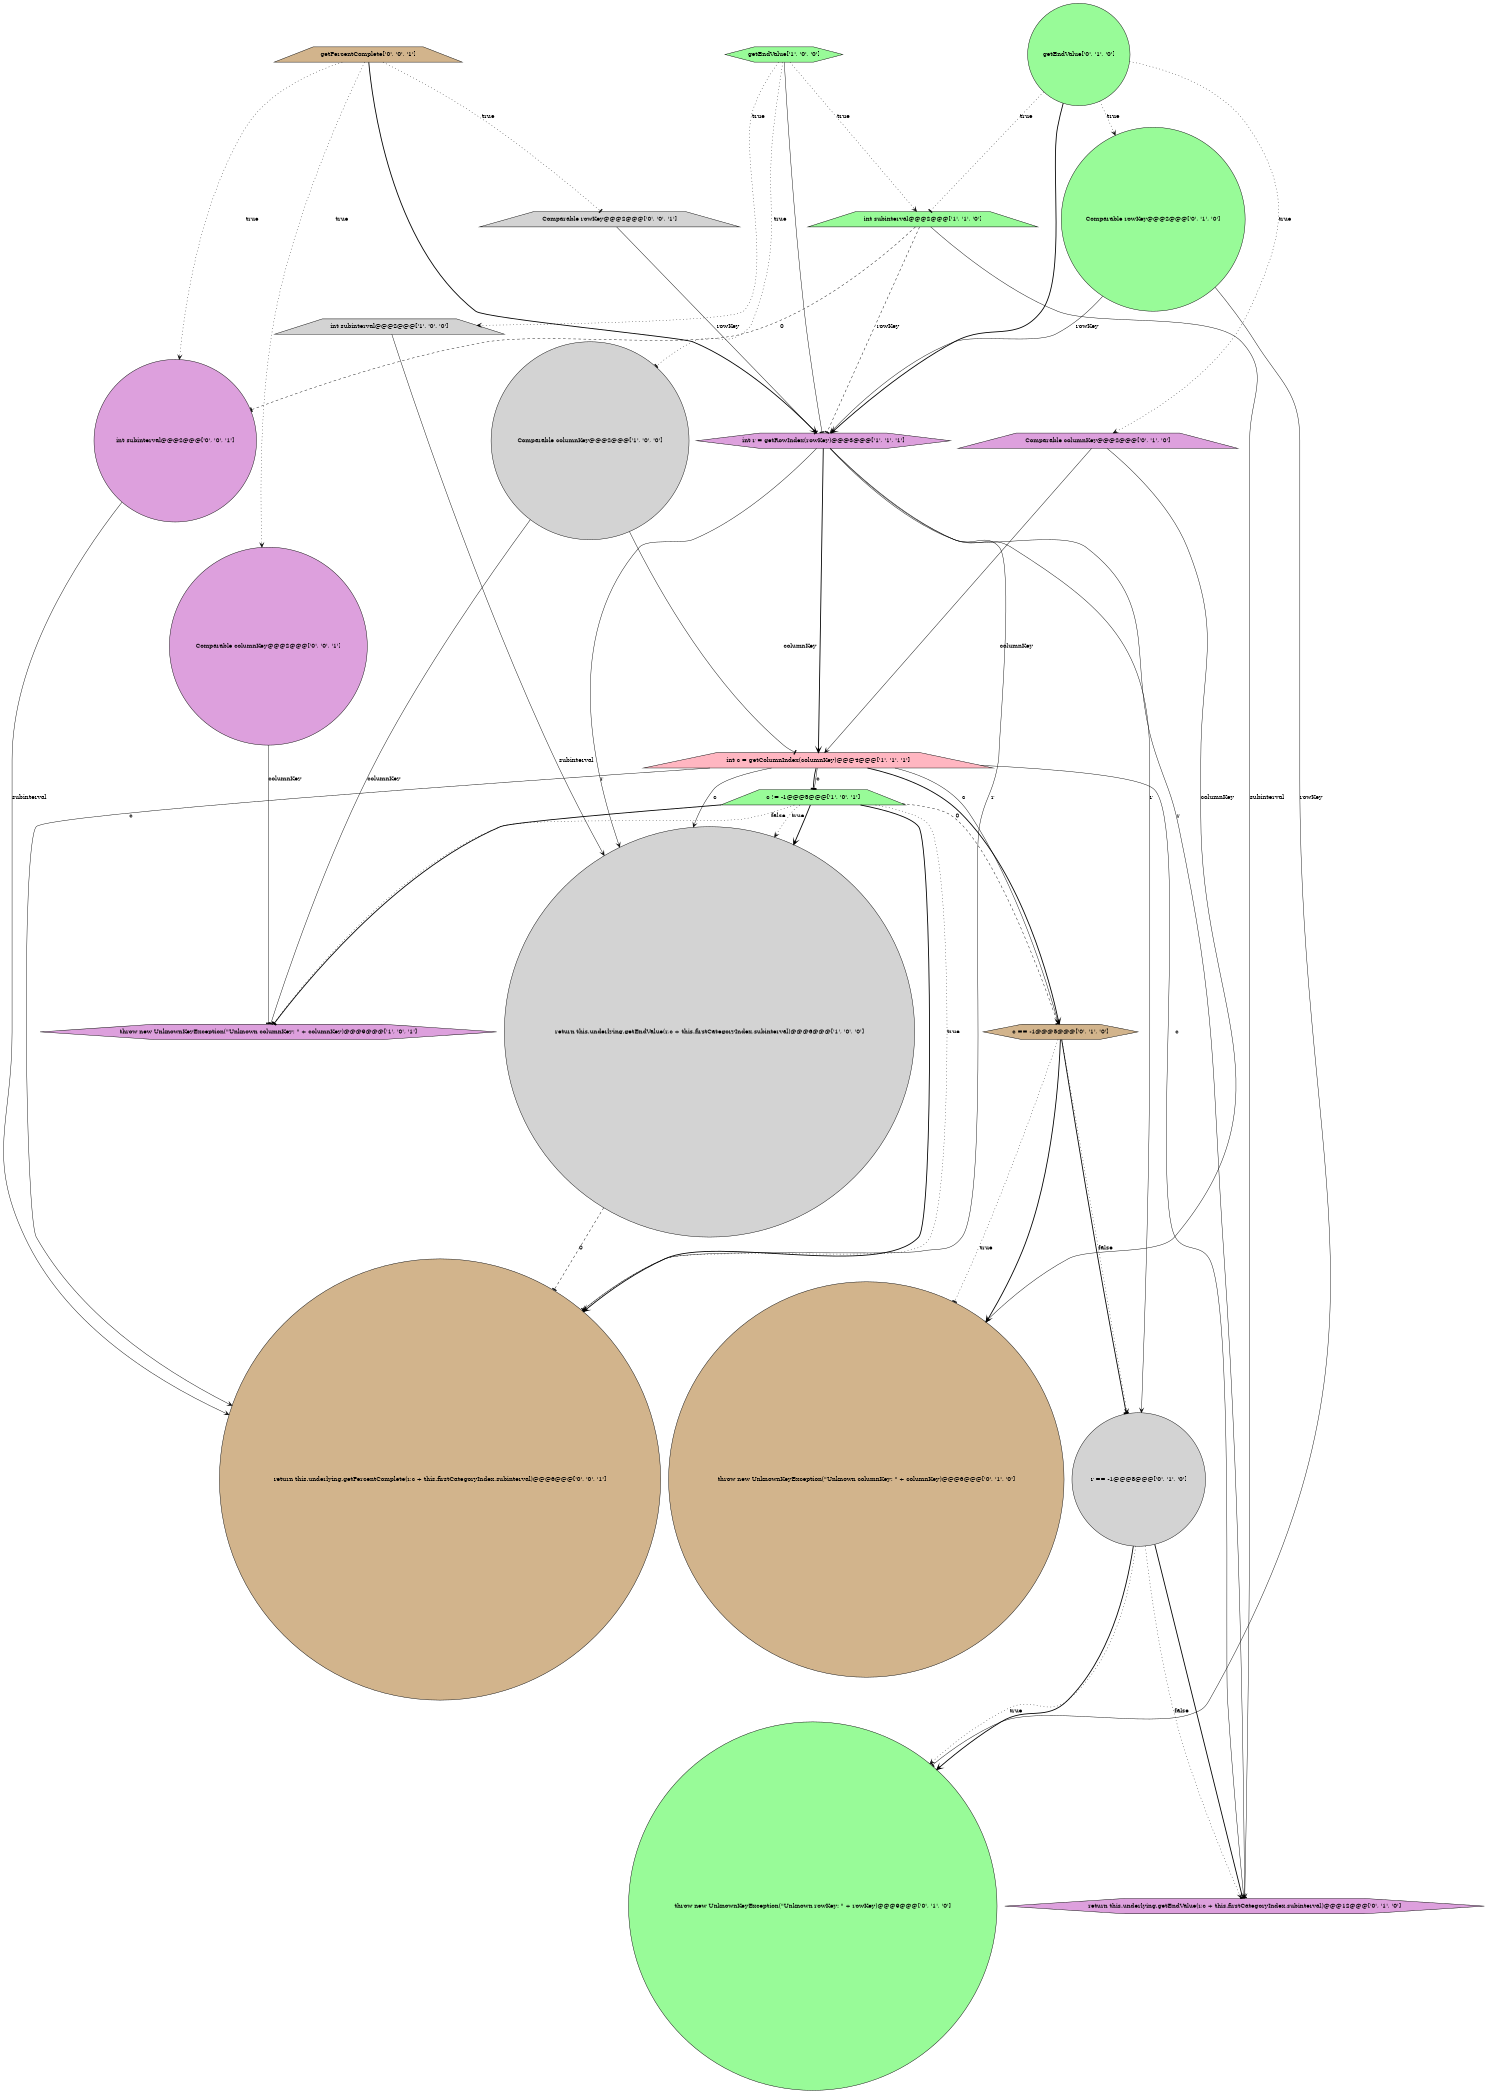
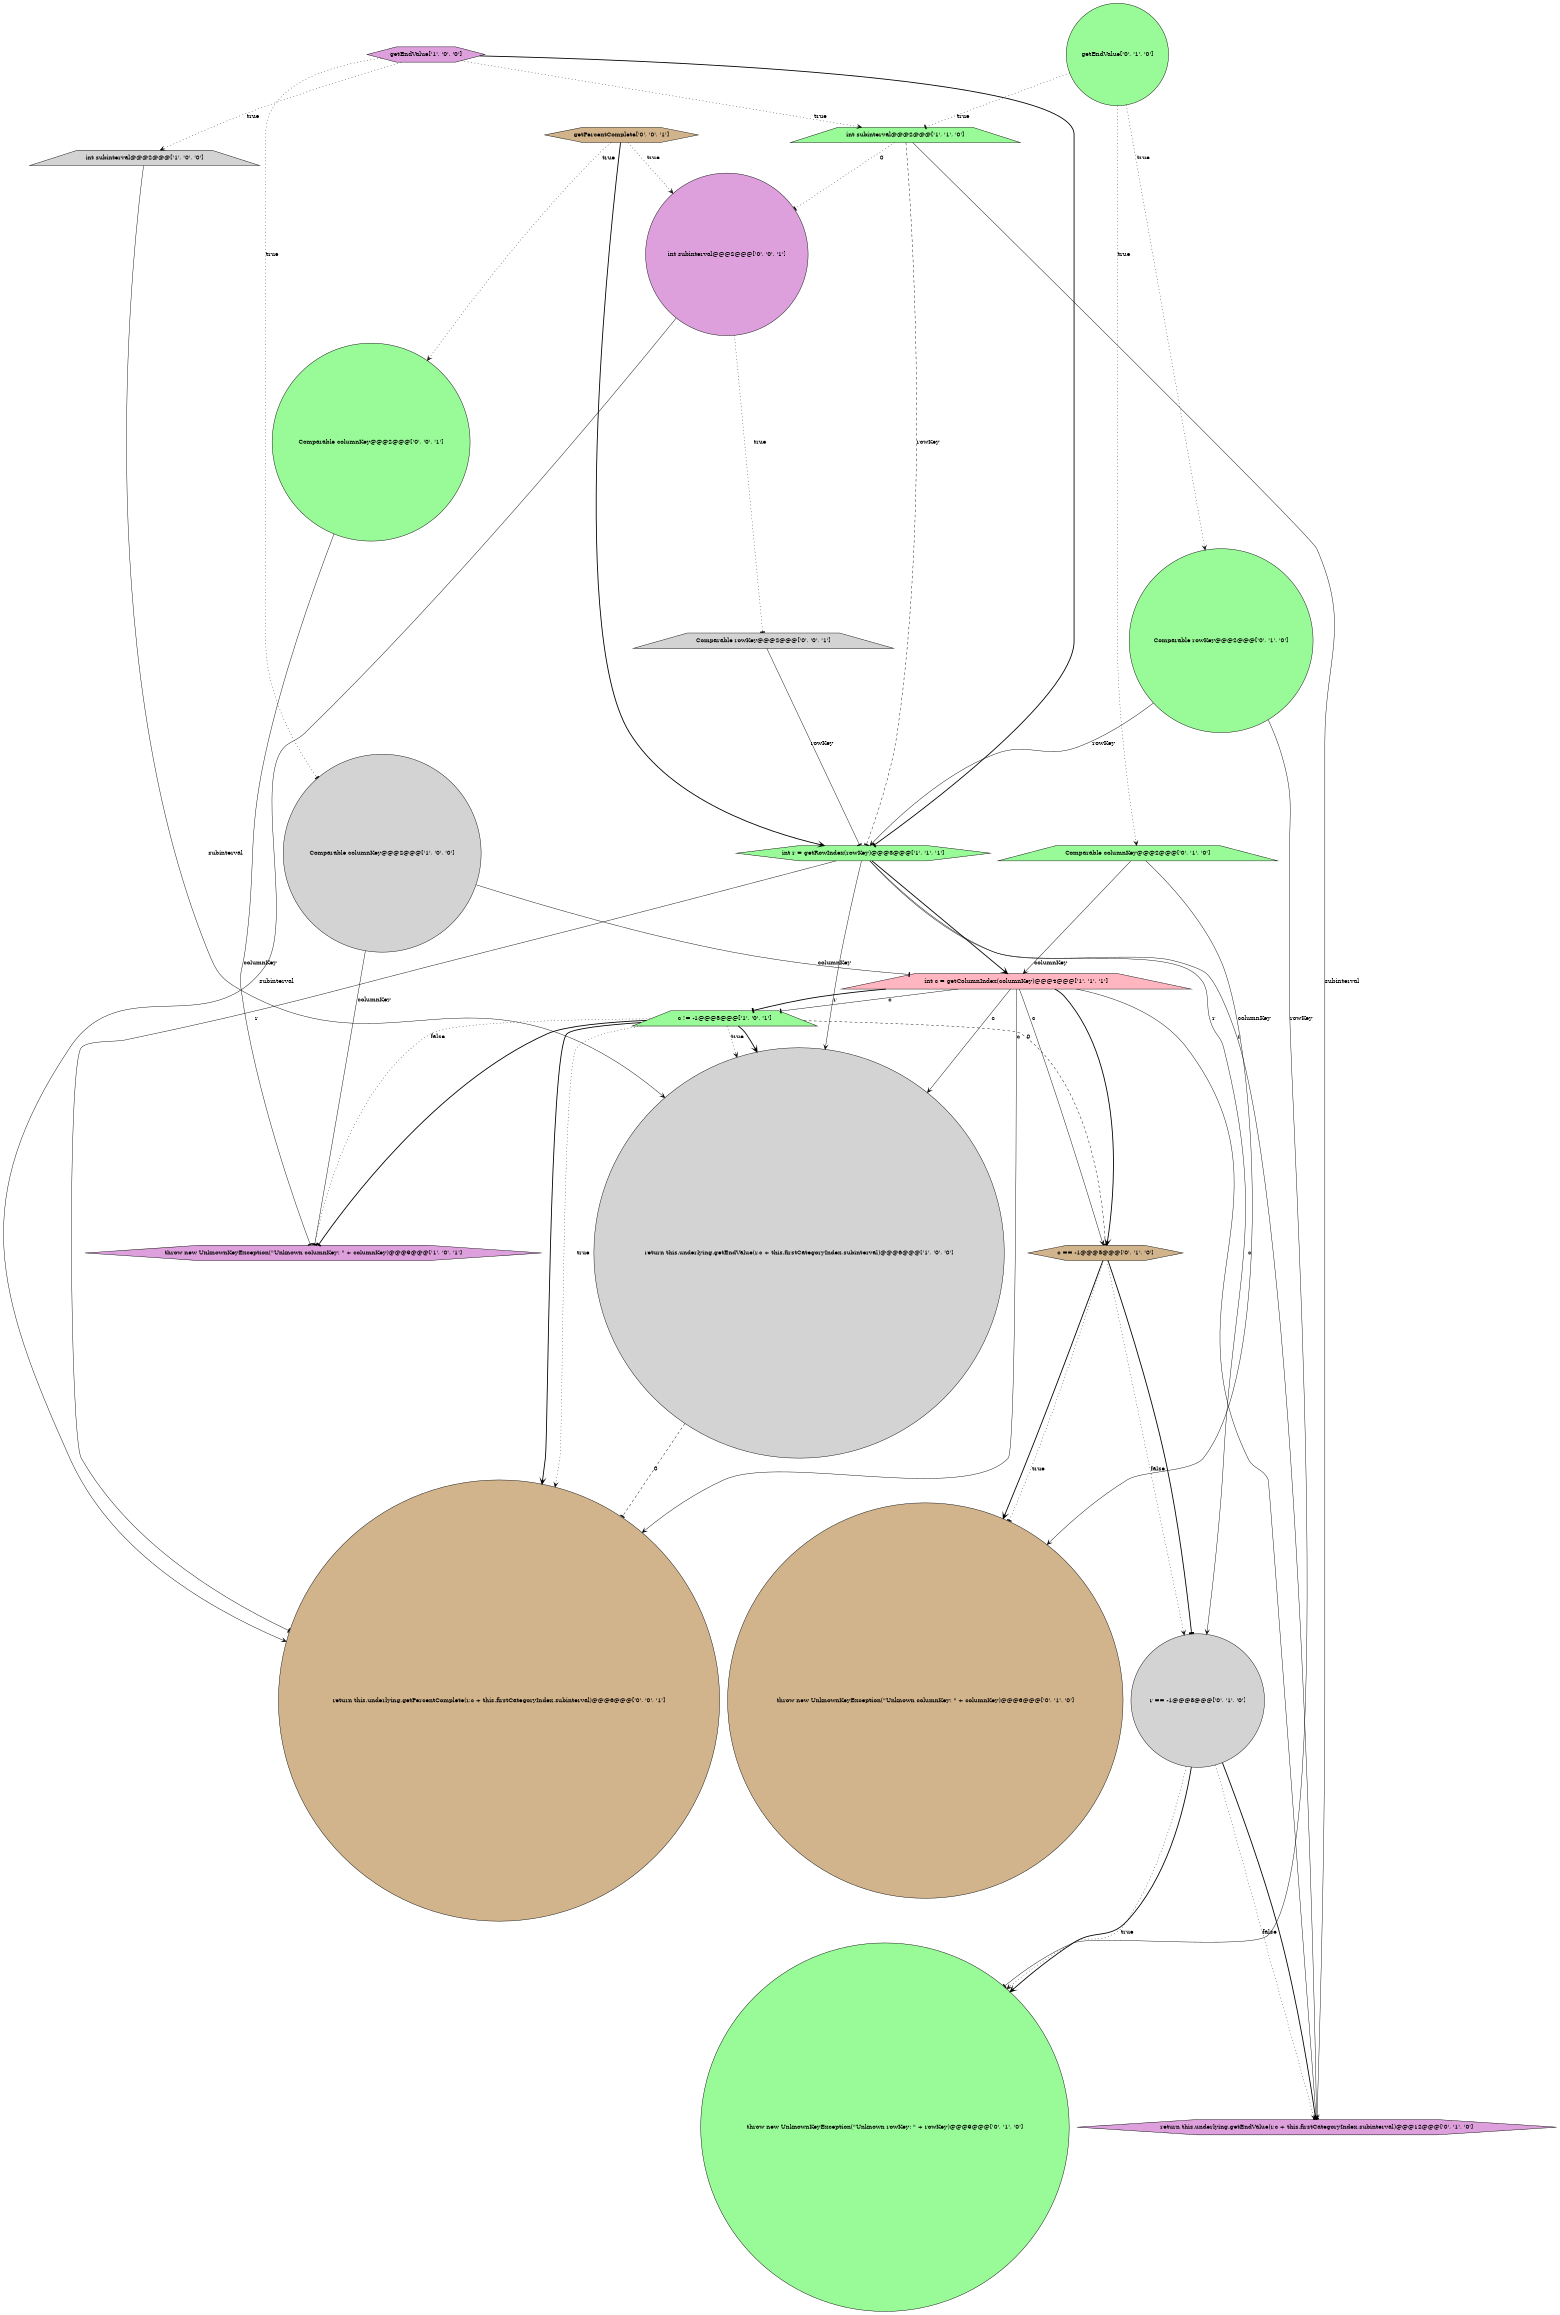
(368, 54) -> (621, 135)
(784, 54) -> (426, 55)
(496, 129) -> (748, 483)
(798, 247) -> (1074, 228)
(1029, 323) -> none
(595, 339) -> (845, 175)
(823, 441) -> (863, 853)
(1098, 441) -> (1138, 853)
(268, 646) -> (371, 442)
